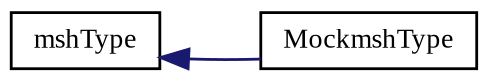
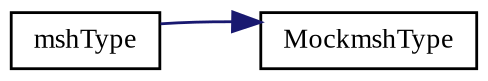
(225, 60) -> (196, 22)
